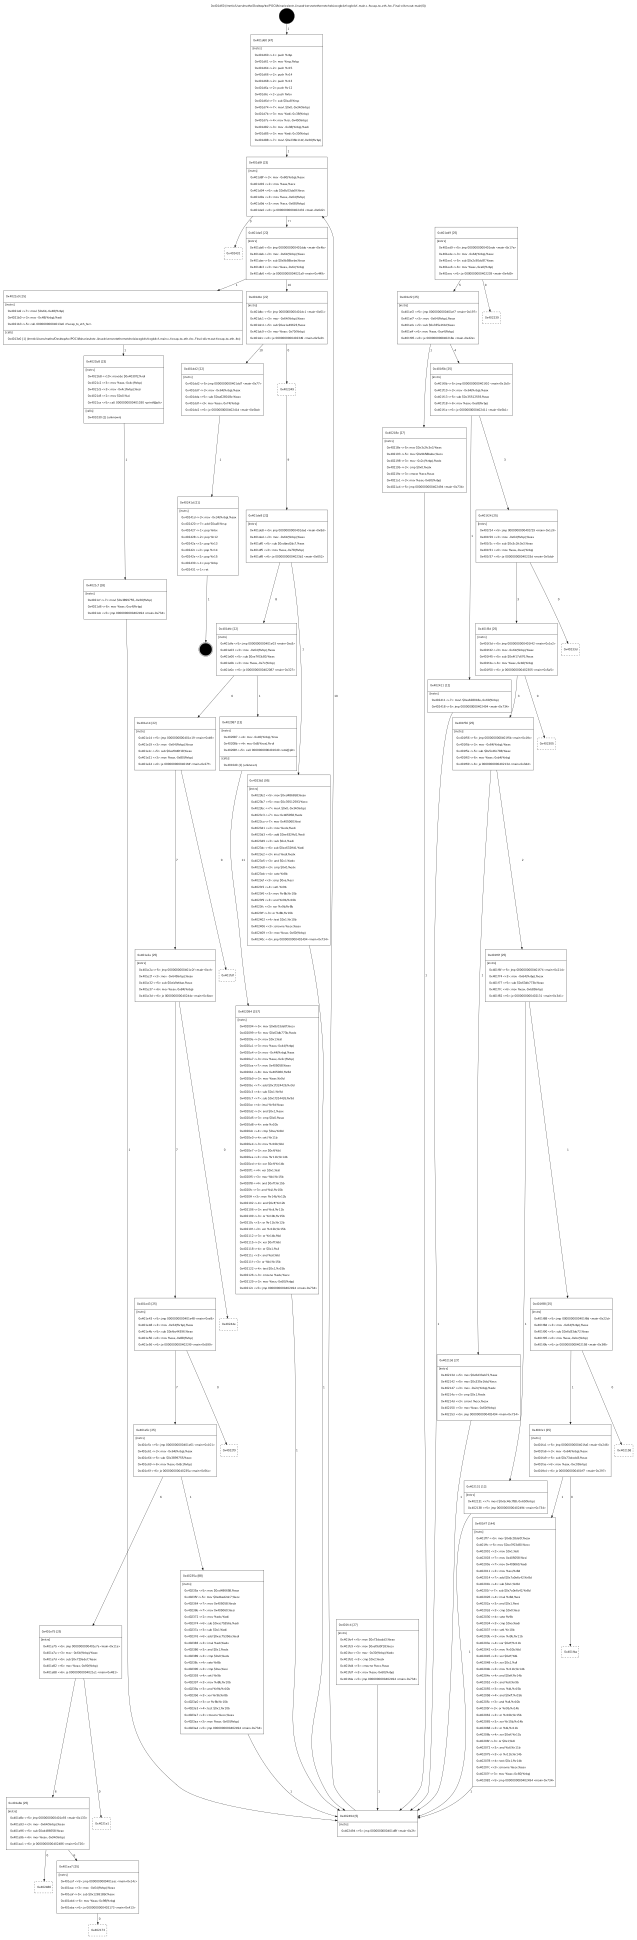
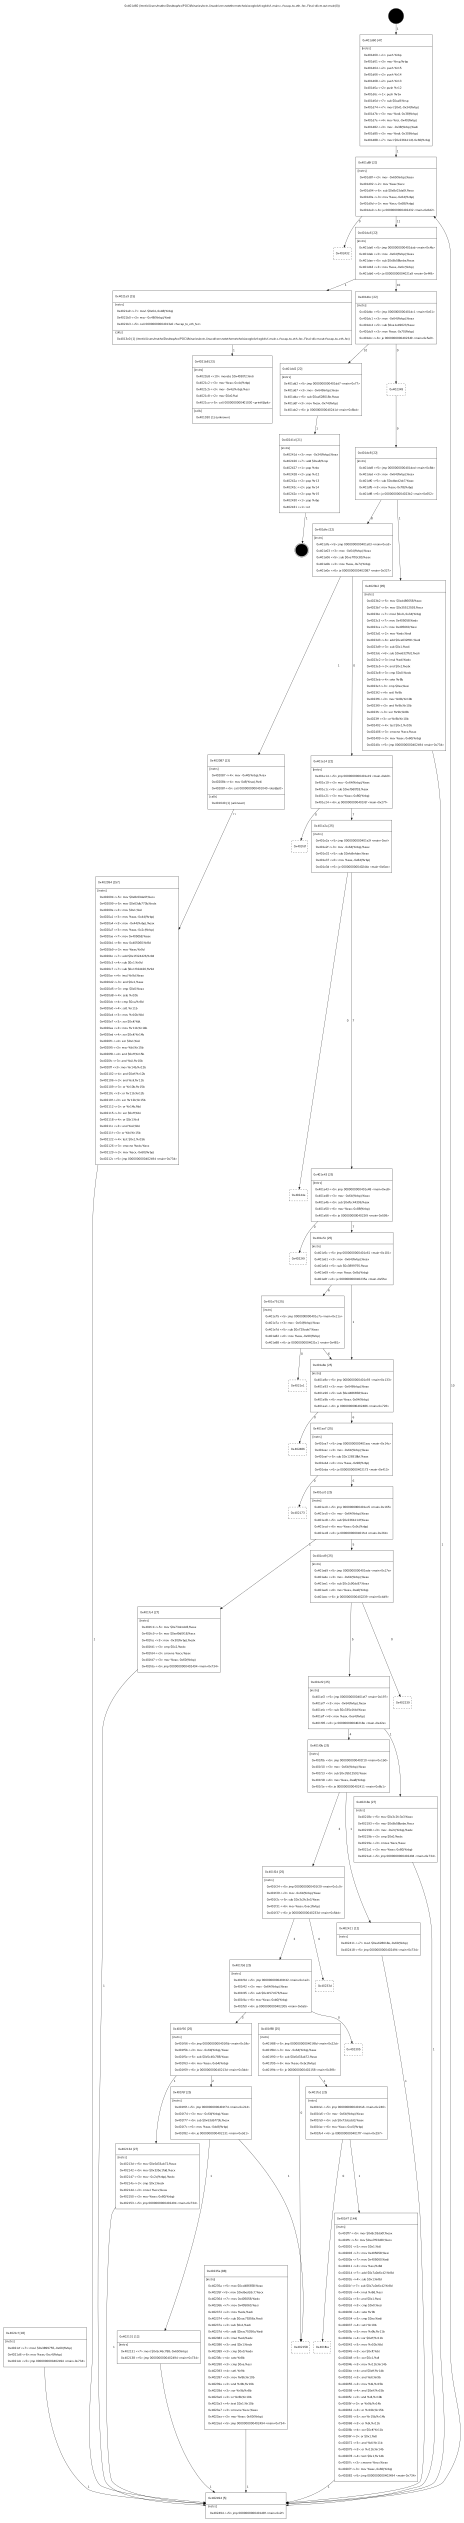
(125, 500) -> none
(548, 1149) -> (295, 2231)
none -> (352, 1513)
(192, 1522) -> (352, 1321)
